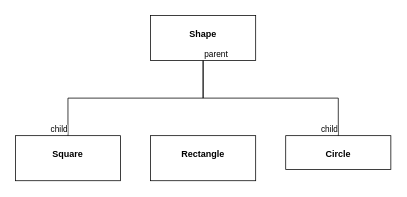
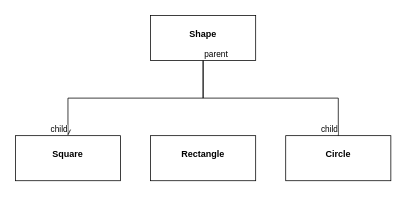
(68, 131) -> (68, 131)
(338, 152) -> (338, 158)
